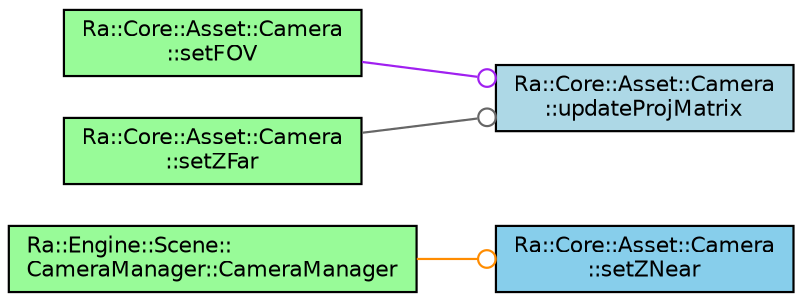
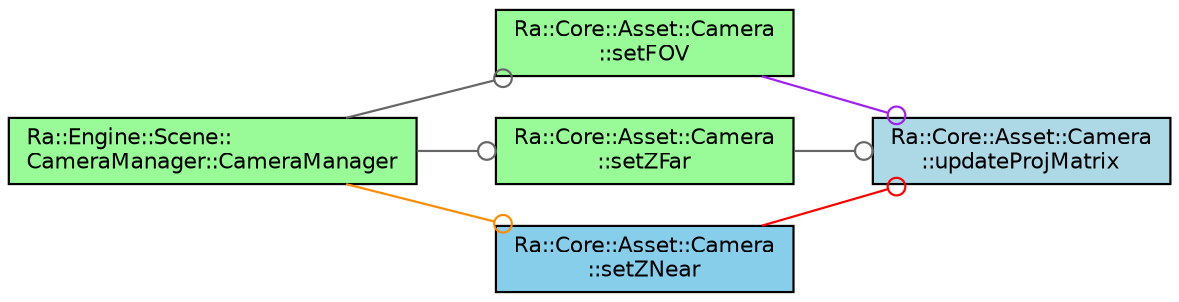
none -> (420, 99)
none -> (447, 151)
none -> (825, 207)
